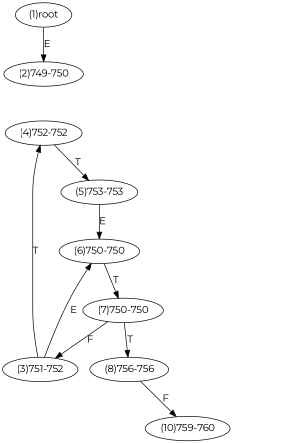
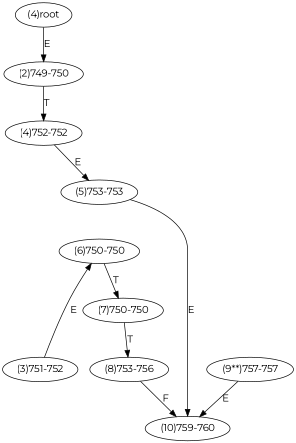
(44, 15) -> (44, 15)
(78, 163) -> (78, 163)
(99, 218) -> (188, 289)
(33, 255) -> (44, 100)
(84, 338) -> none
(129, 369) -> (129, 369)
none -> (250, 369)
